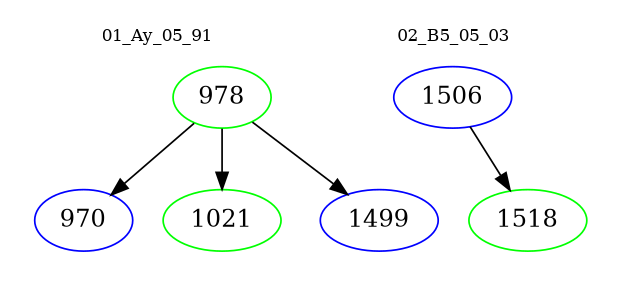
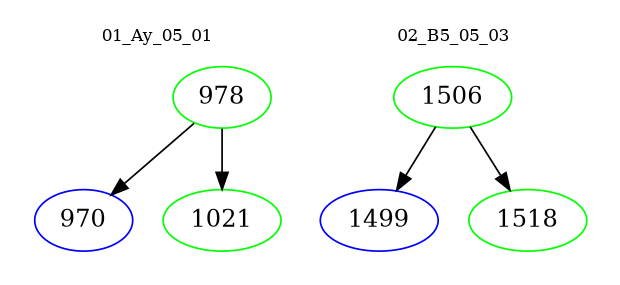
(157, 37) -> (157, 37)
(453, 97) -> (453, 97)
(283, 145) -> (421, 151)
